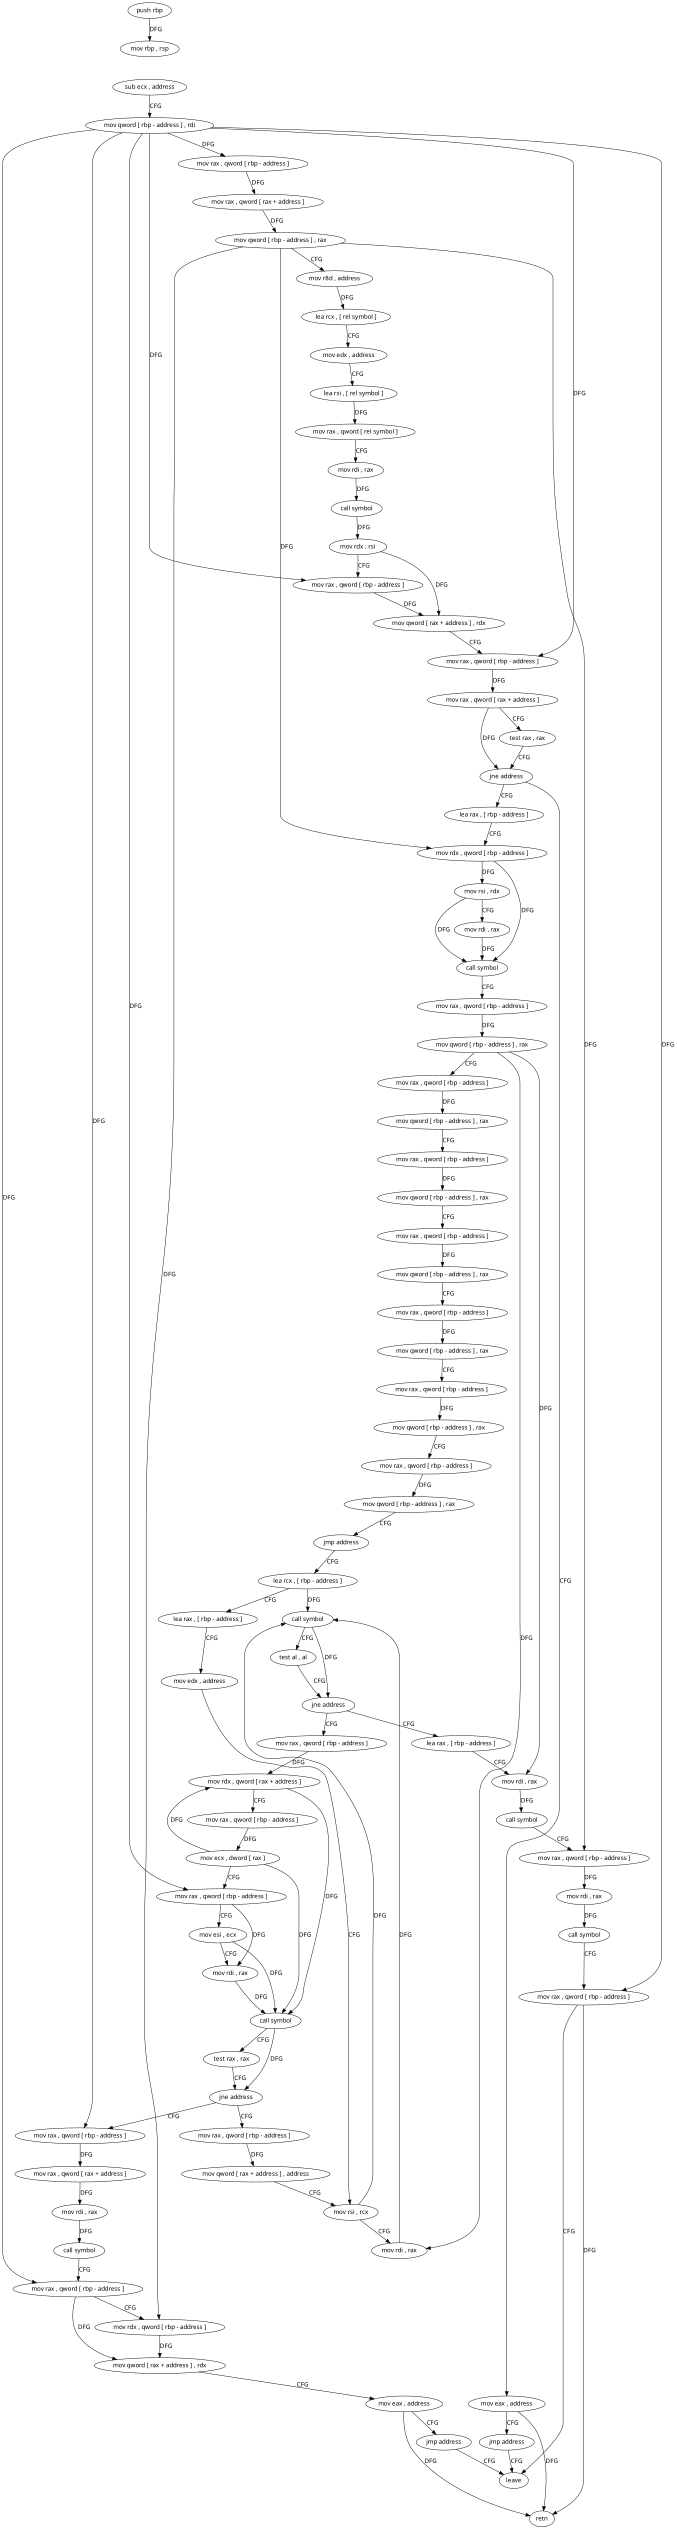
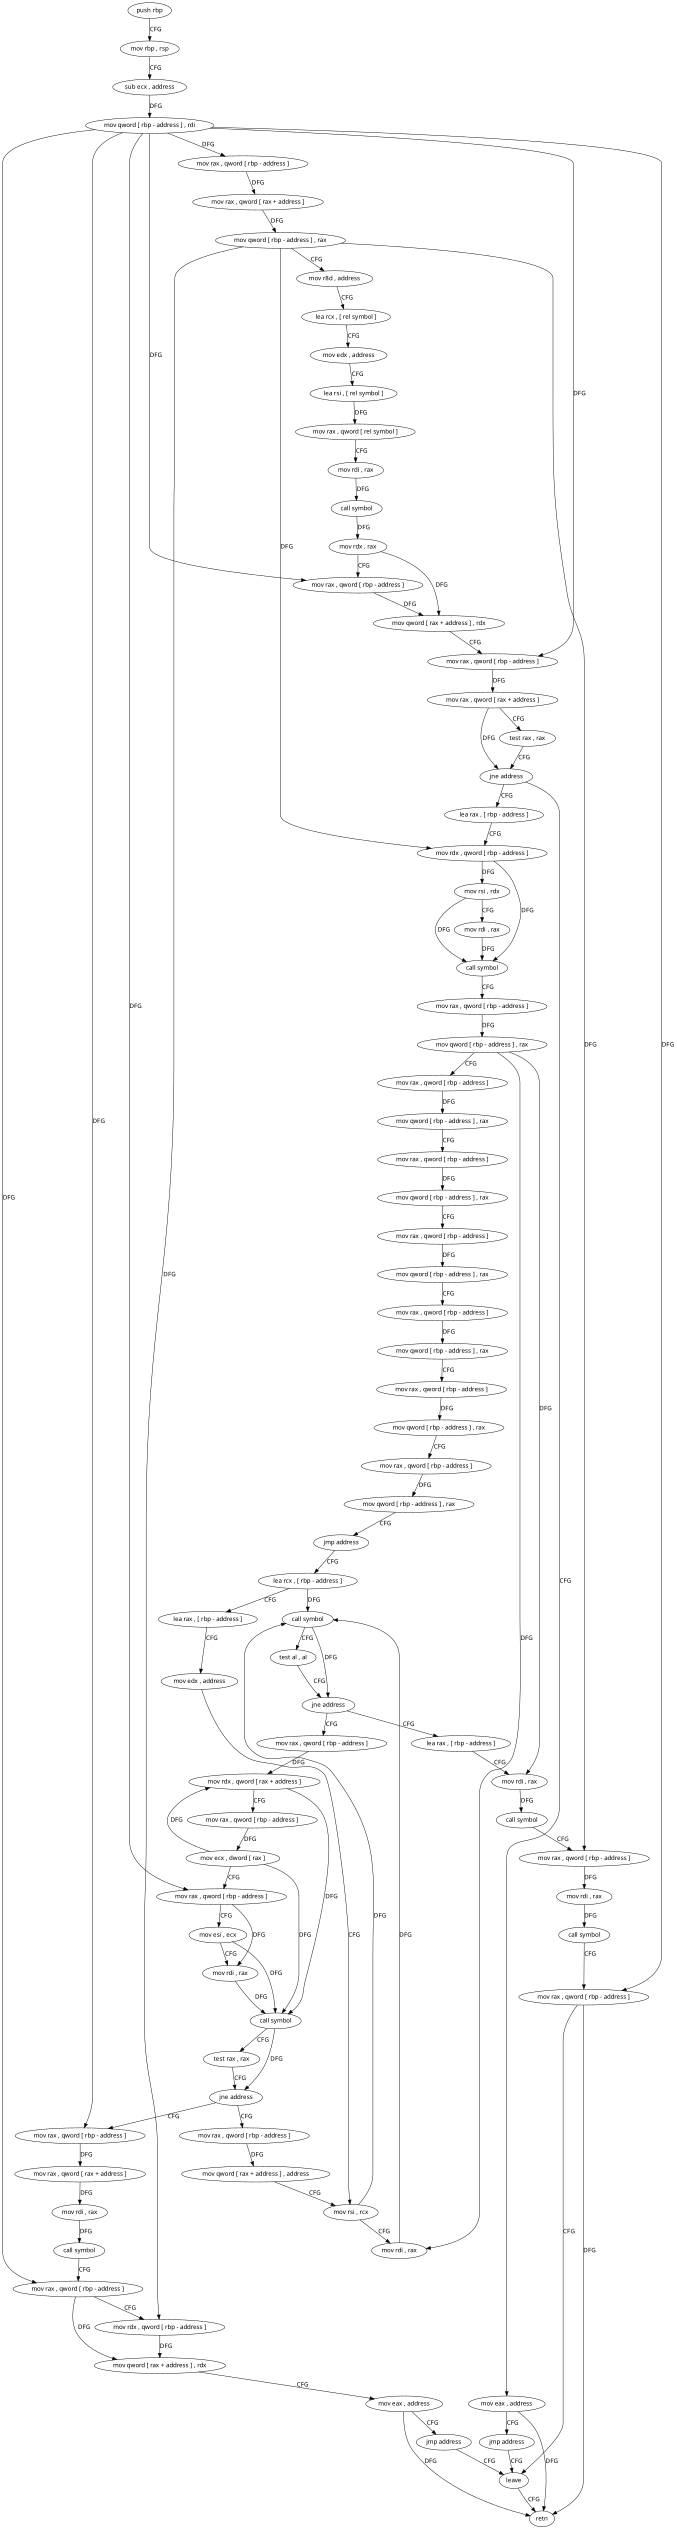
(156, 30) -> (156, 30)
none -> (150, 66)
(156, 106) -> (156, 106)
(347, 298) -> (347, 298)
(358, 547) -> (358, 547)
none -> (525, 2499)
